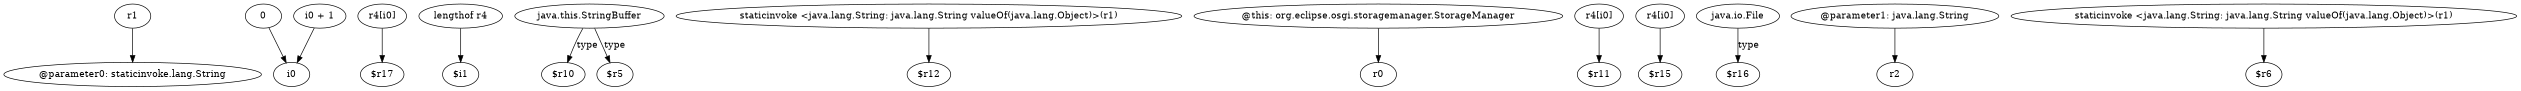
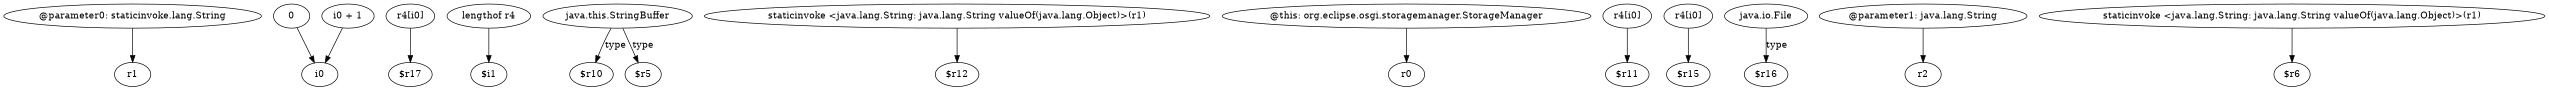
(133, 42) -> (133, 42)
